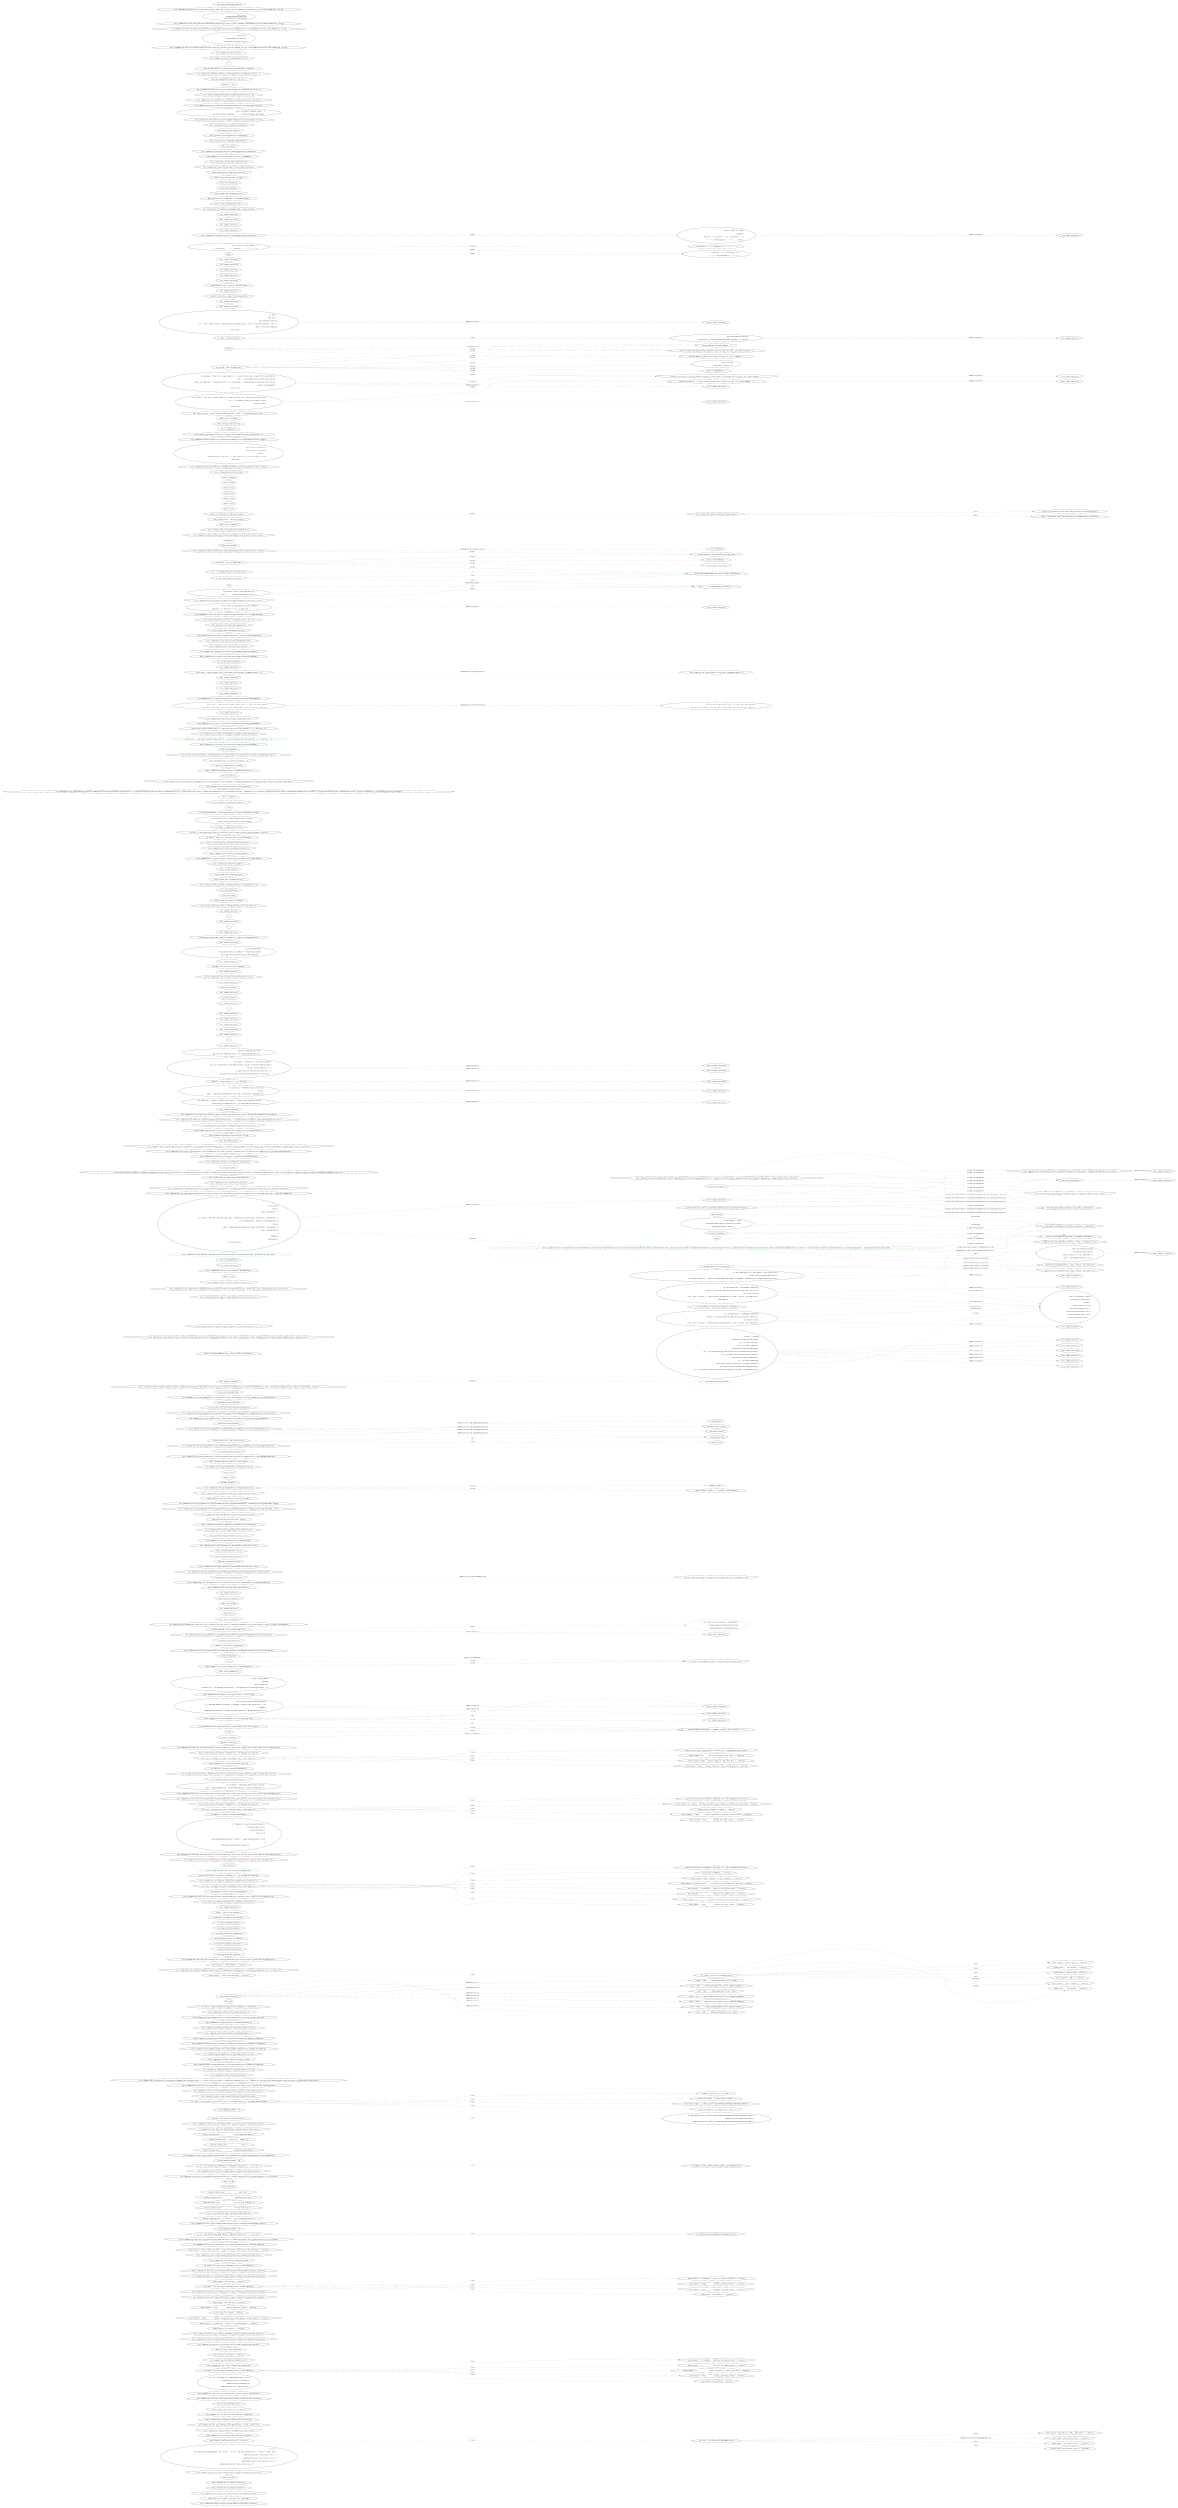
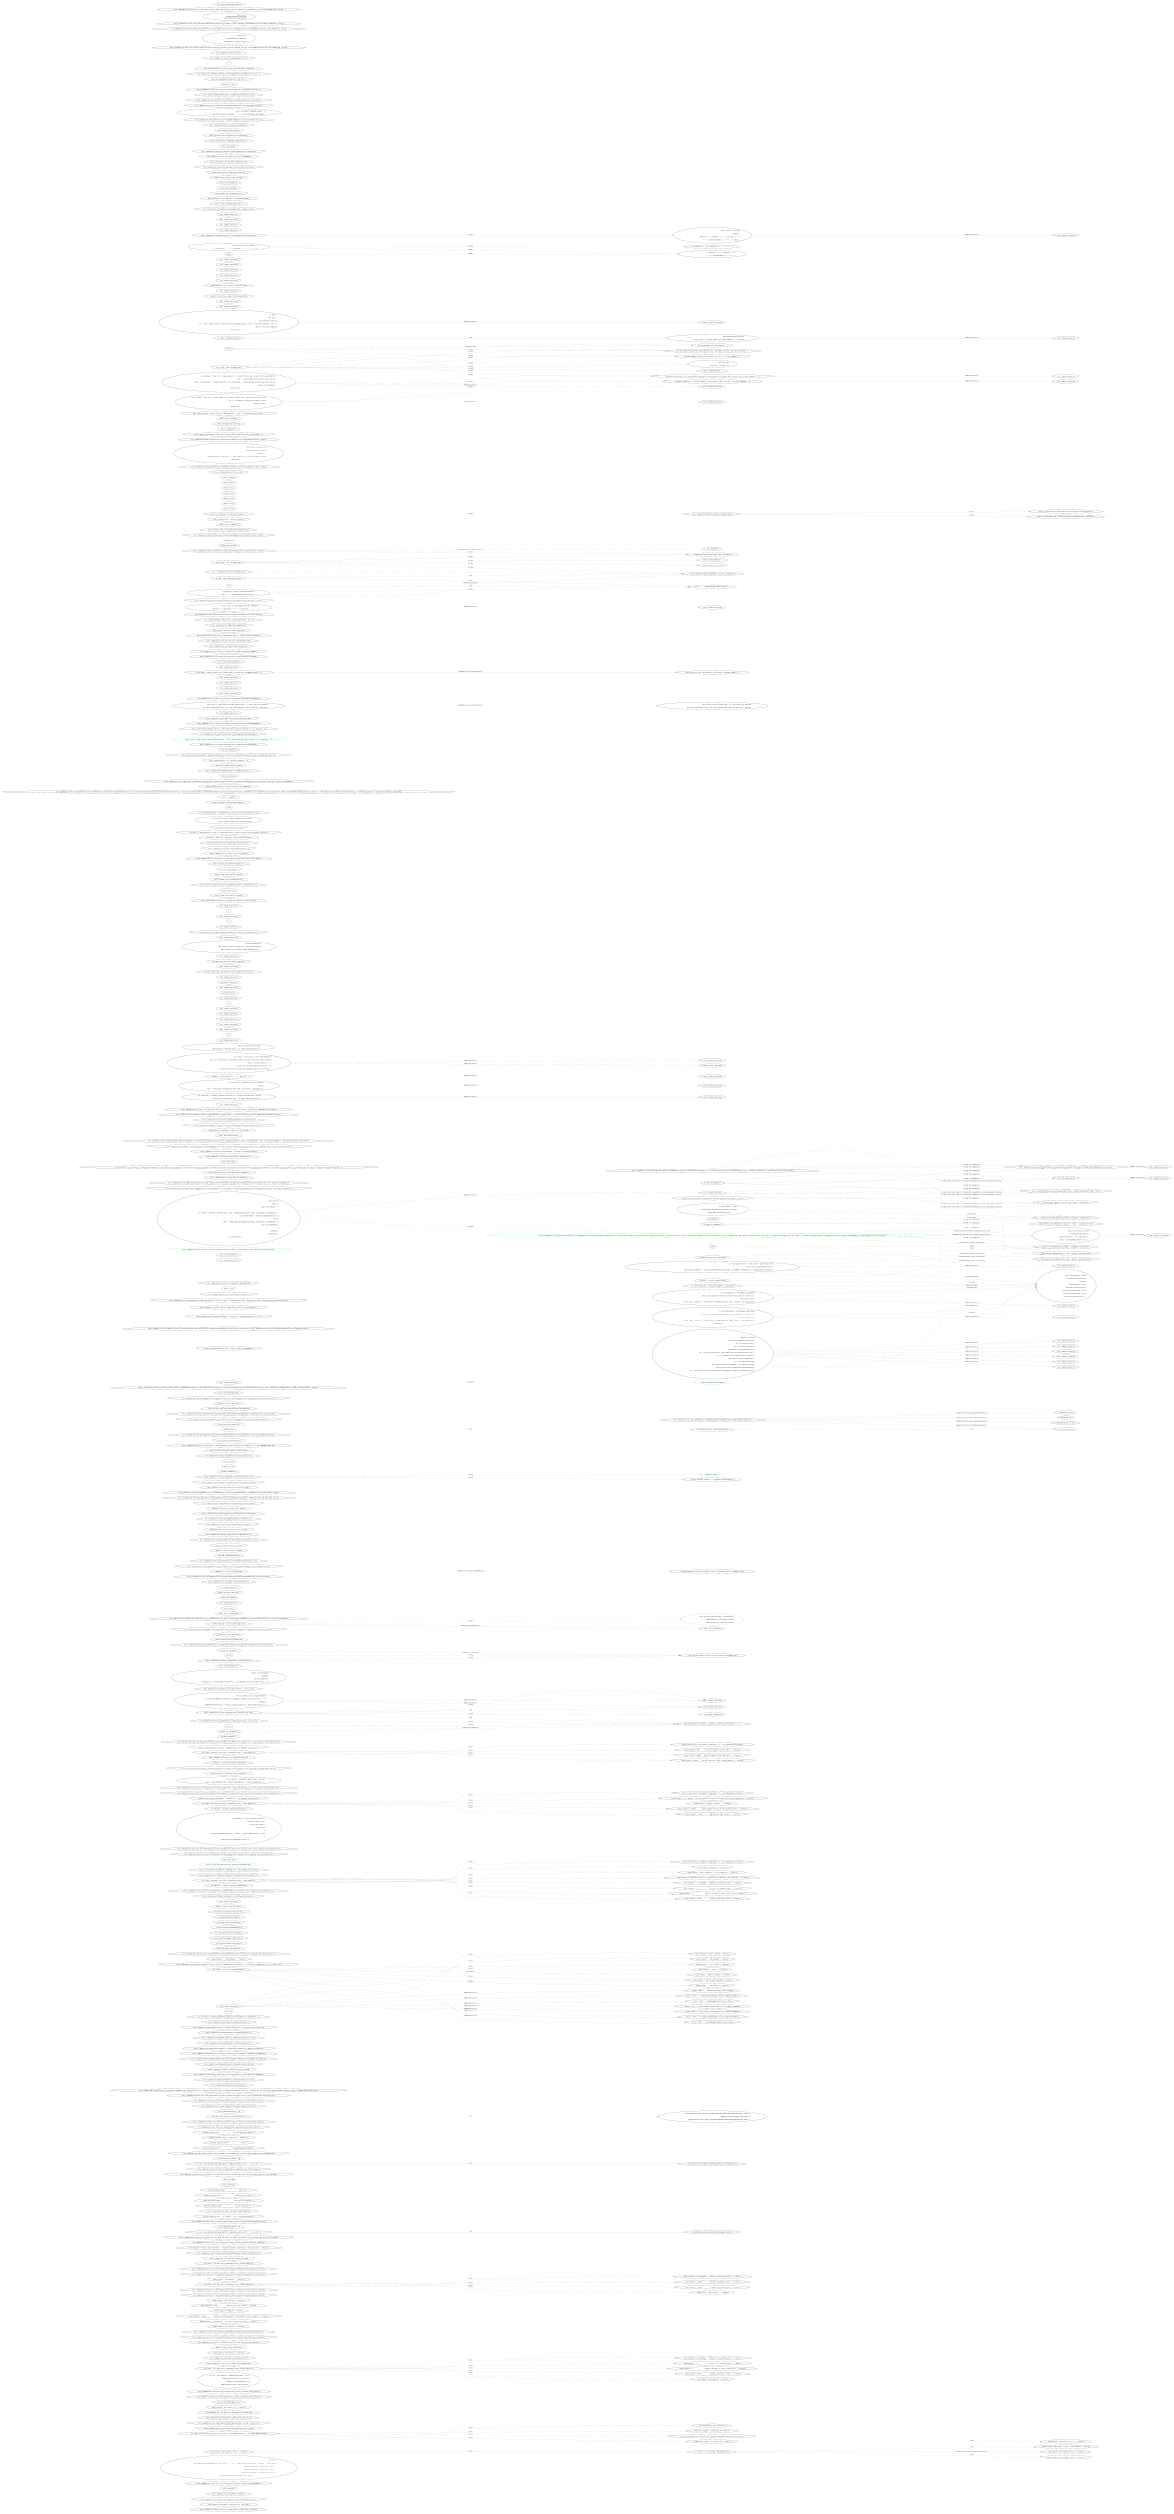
(229, 890) -> none
none -> (713, 1281)
(479, 1443) -> (463, 1430)
none -> (229, 1524)
(472, 1631) -> (470, 1626)
(475, 1975) -> (467, 1977)
(229, 2436) -> none
(892, 2442) -> (889, 2441)
(229, 2483) -> none
